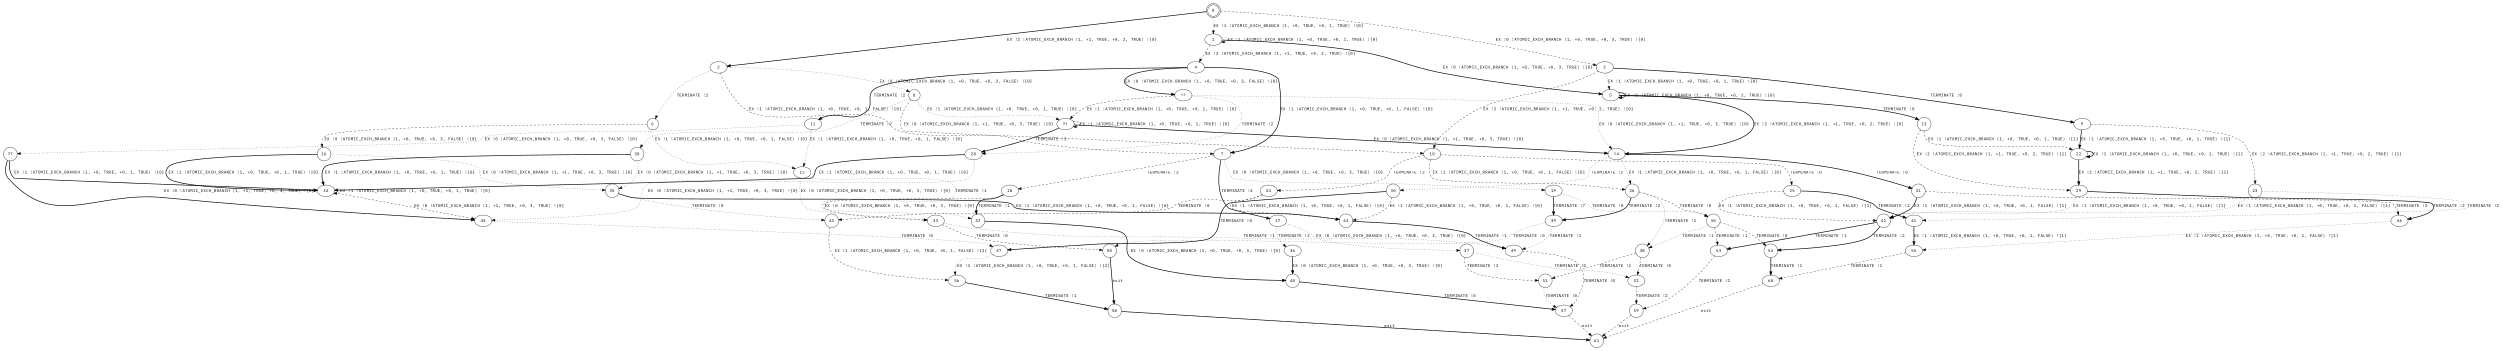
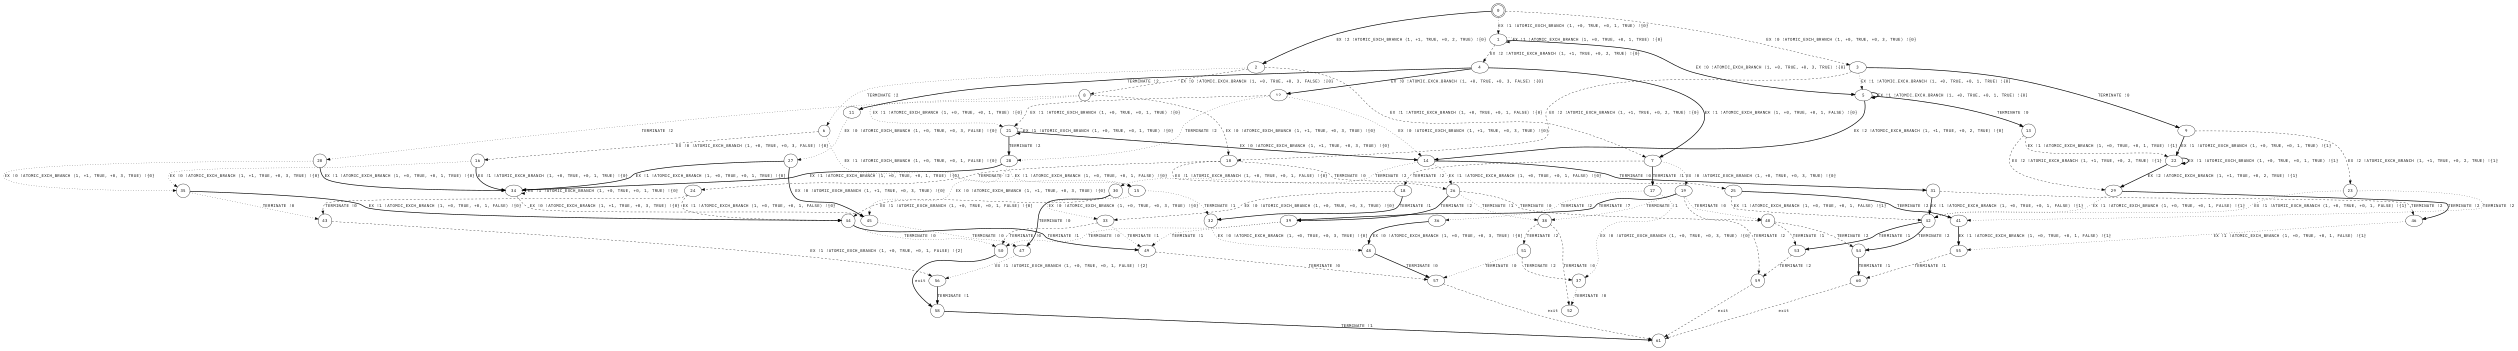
(818, 73) -> (1171, 81)
(808, 147) -> (1065, 183)
(1237, 191) -> (1669, 176)
(1679, 235) -> (1616, 211)
(1772, 236) -> (1853, 236)
none -> (922, 240)
(1128, 253) -> (1282, 247)
(1495, 278) -> (1540, 275)
(1636, 294) -> (1733, 222)
(1390, 326) -> (1357, 326)
